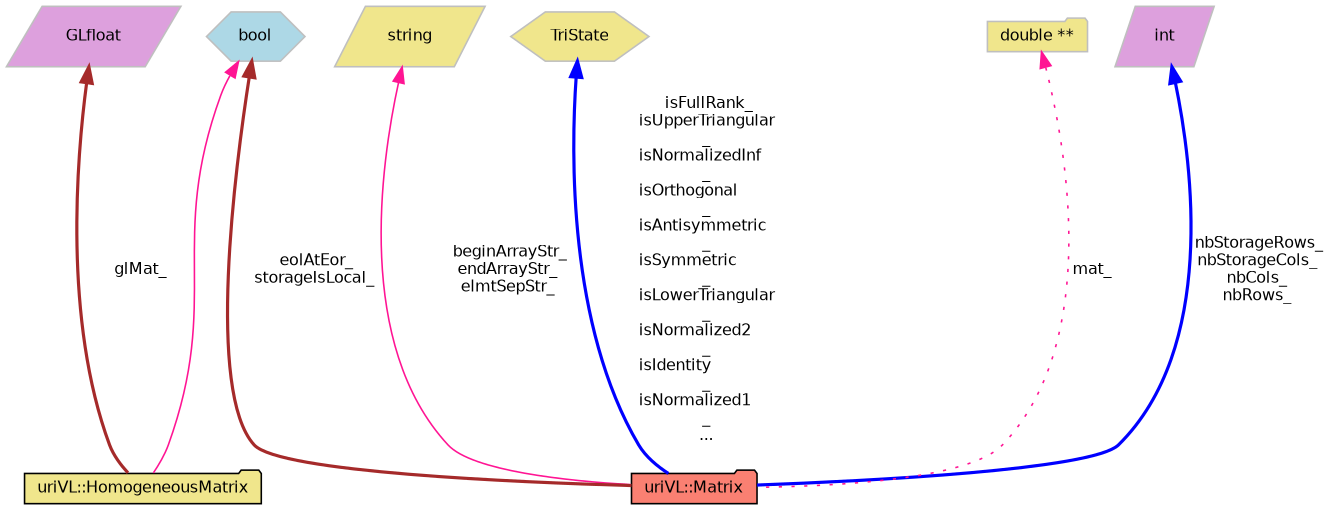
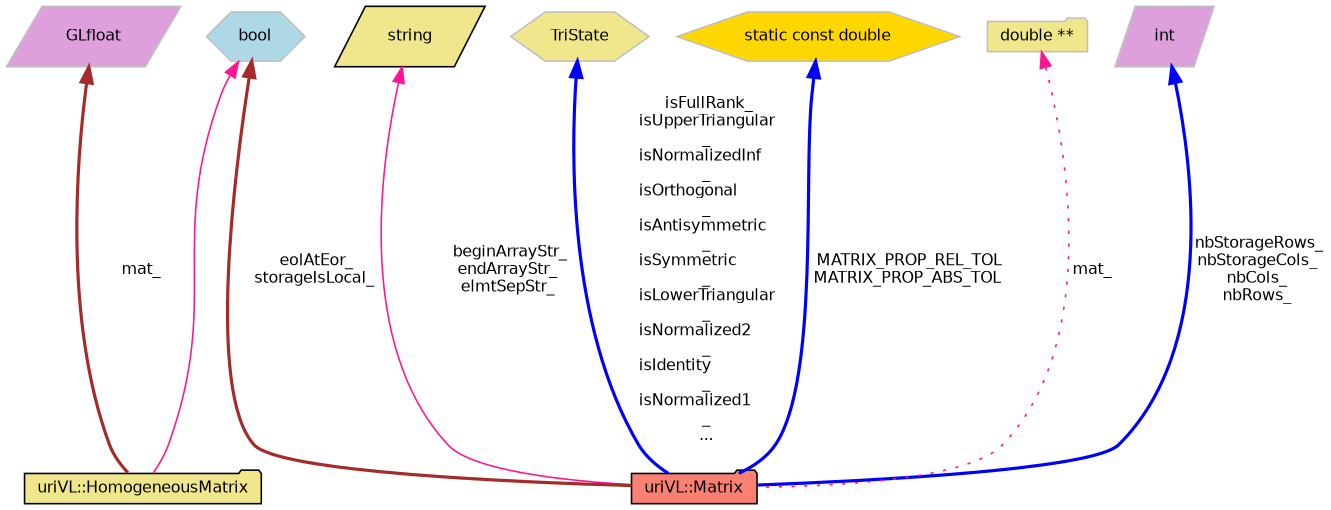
(410, 37) -> (410, 37)
none -> (818, 37)
(139, 270) -> (139, 270)
